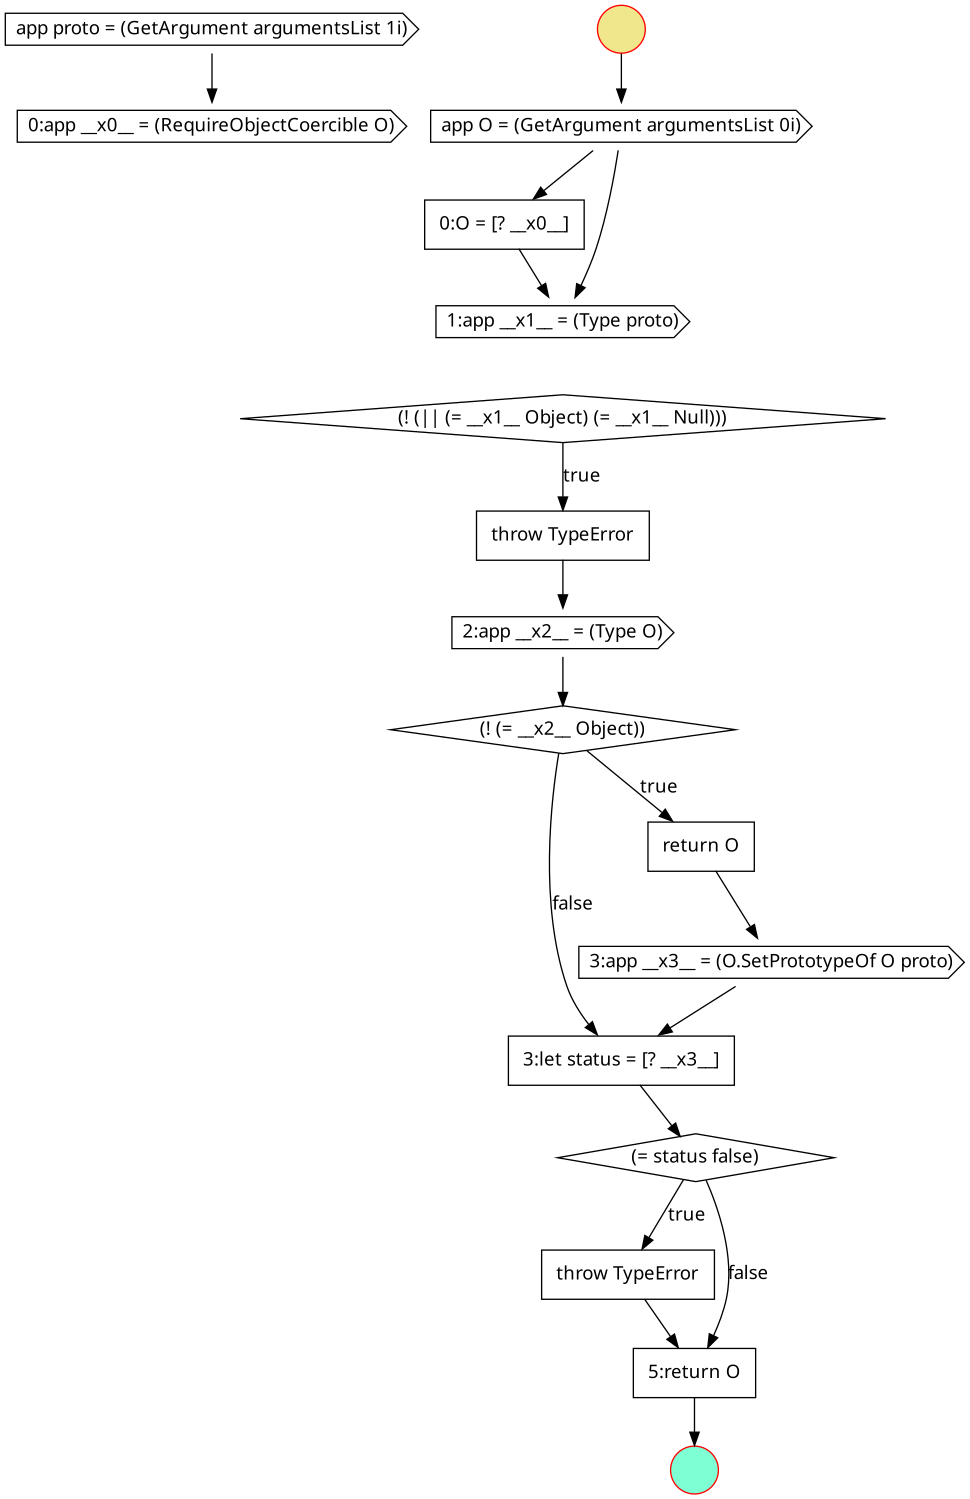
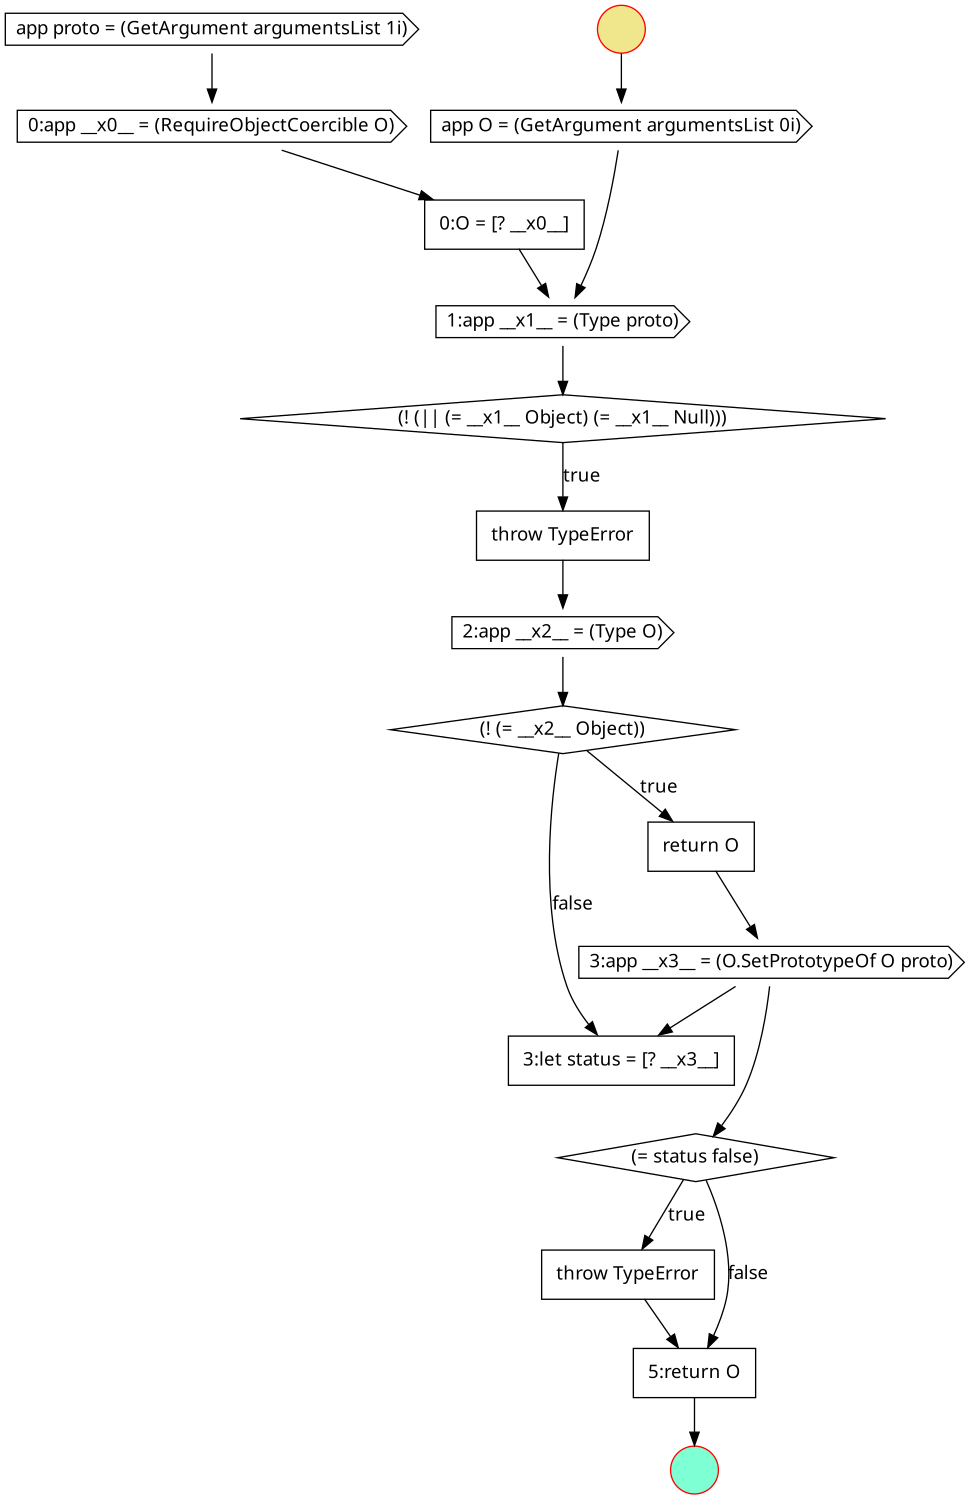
(569, 171) -> (351, 173)
none -> (563, 364)
(656, 1105) -> (755, 1059)
